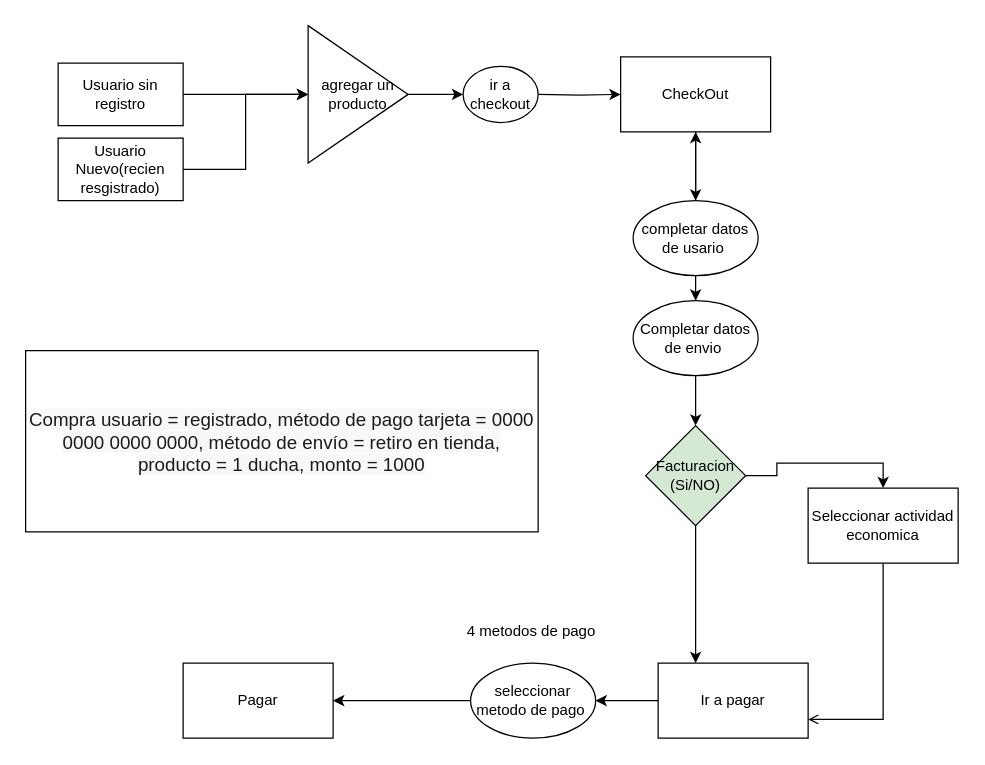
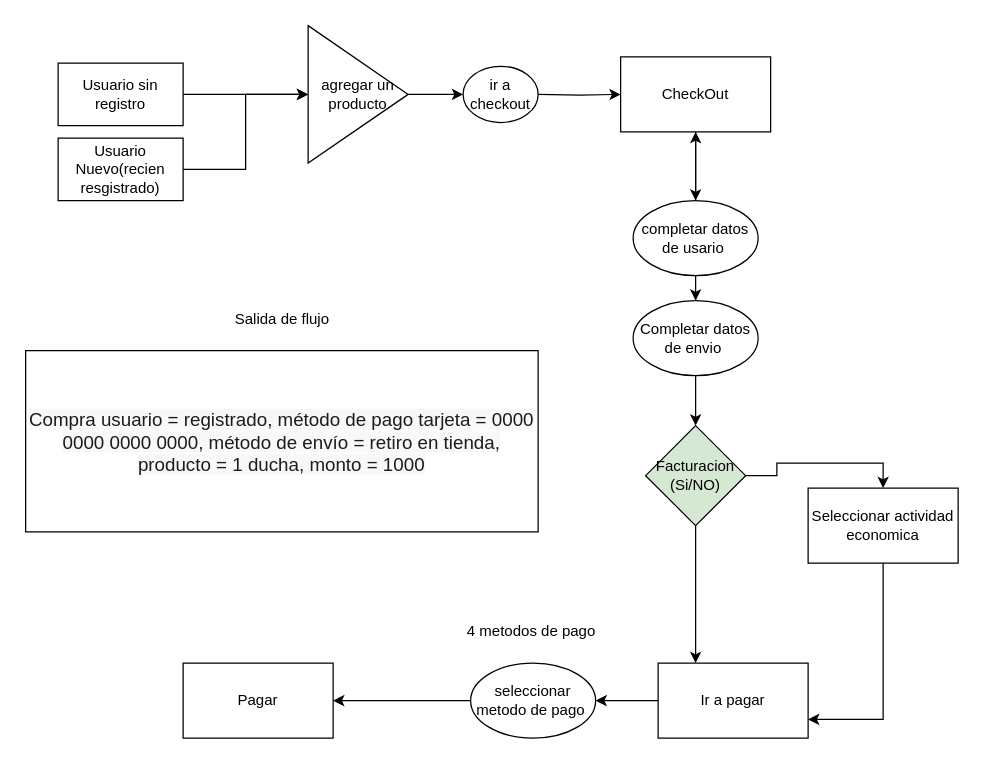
none -> (282, 319)
(815, 719) -> (818, 719)
